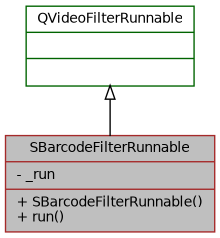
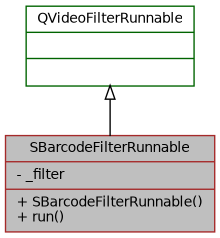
(36, 175) -> (41, 175)
